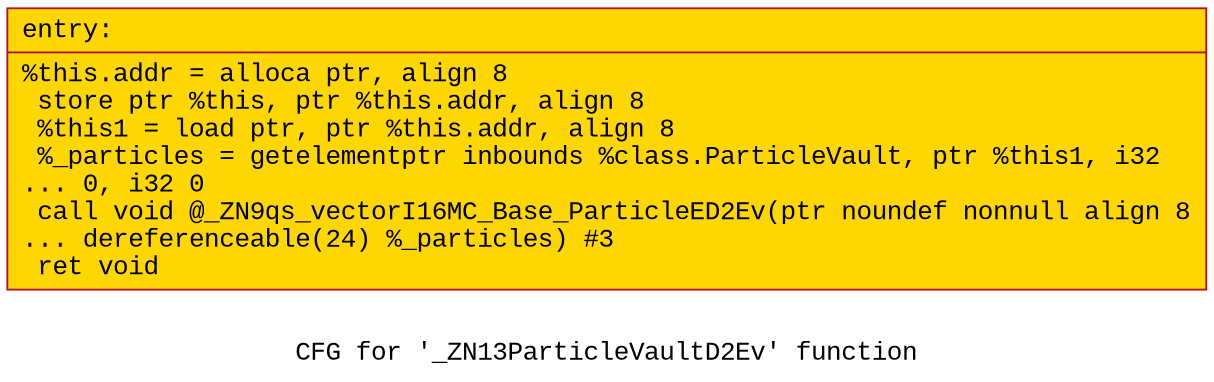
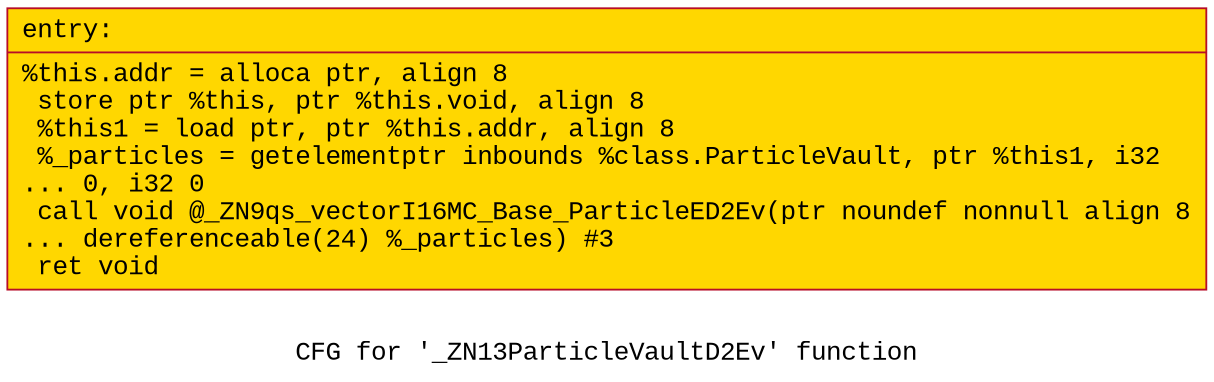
(334, 101) -> (334, 101)
